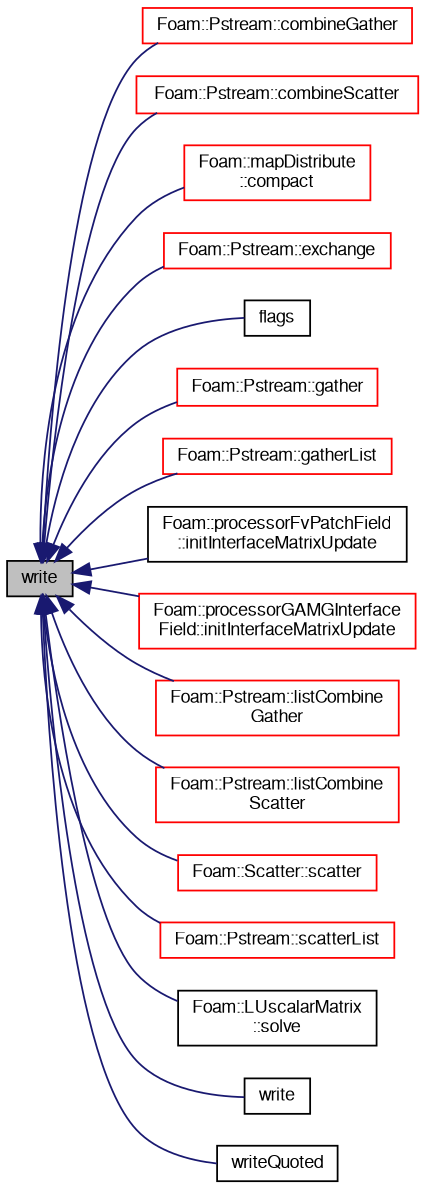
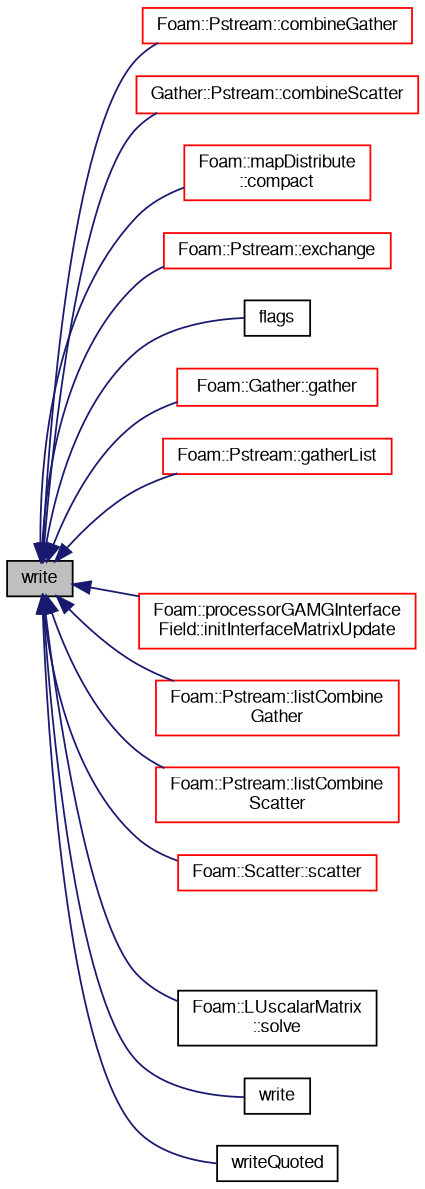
(277, 95) -> (277, 95)
(277, 387) -> (277, 387)
(277, 534) -> none
(277, 940) -> none
